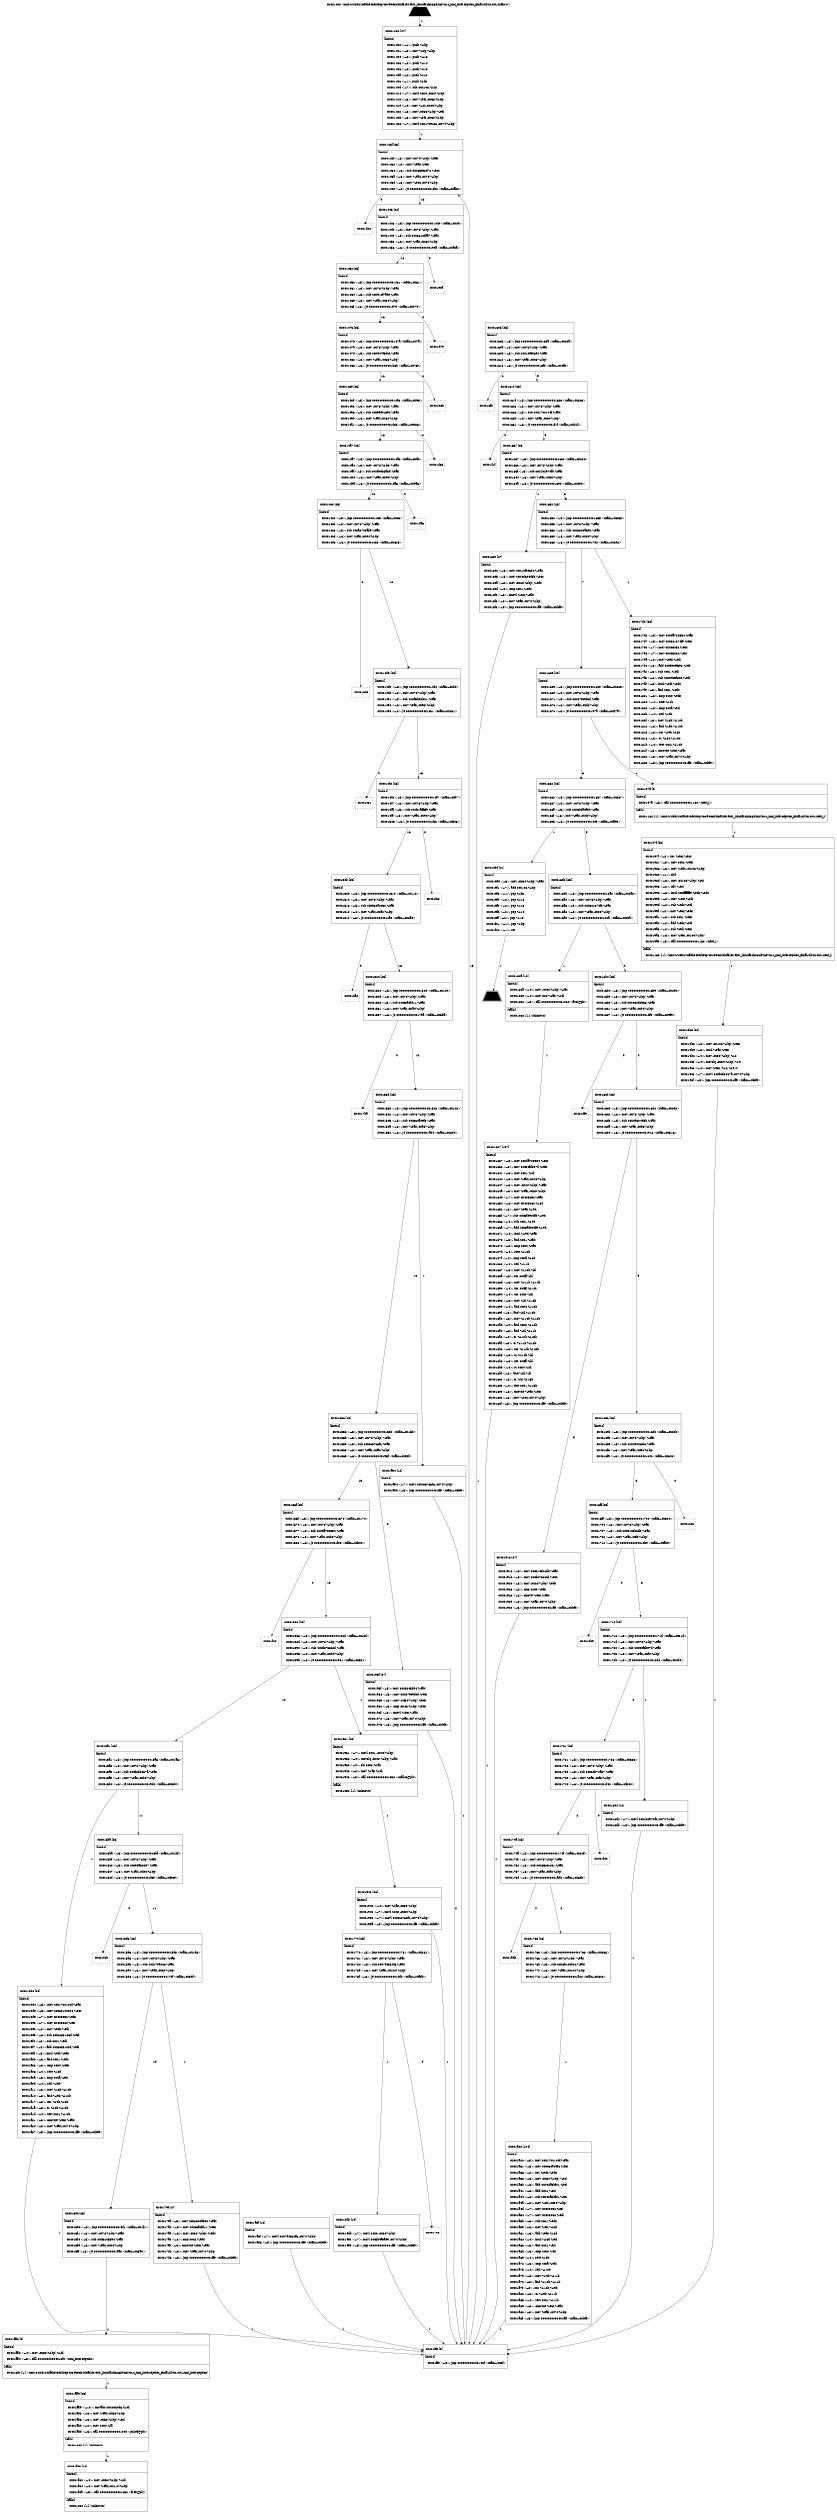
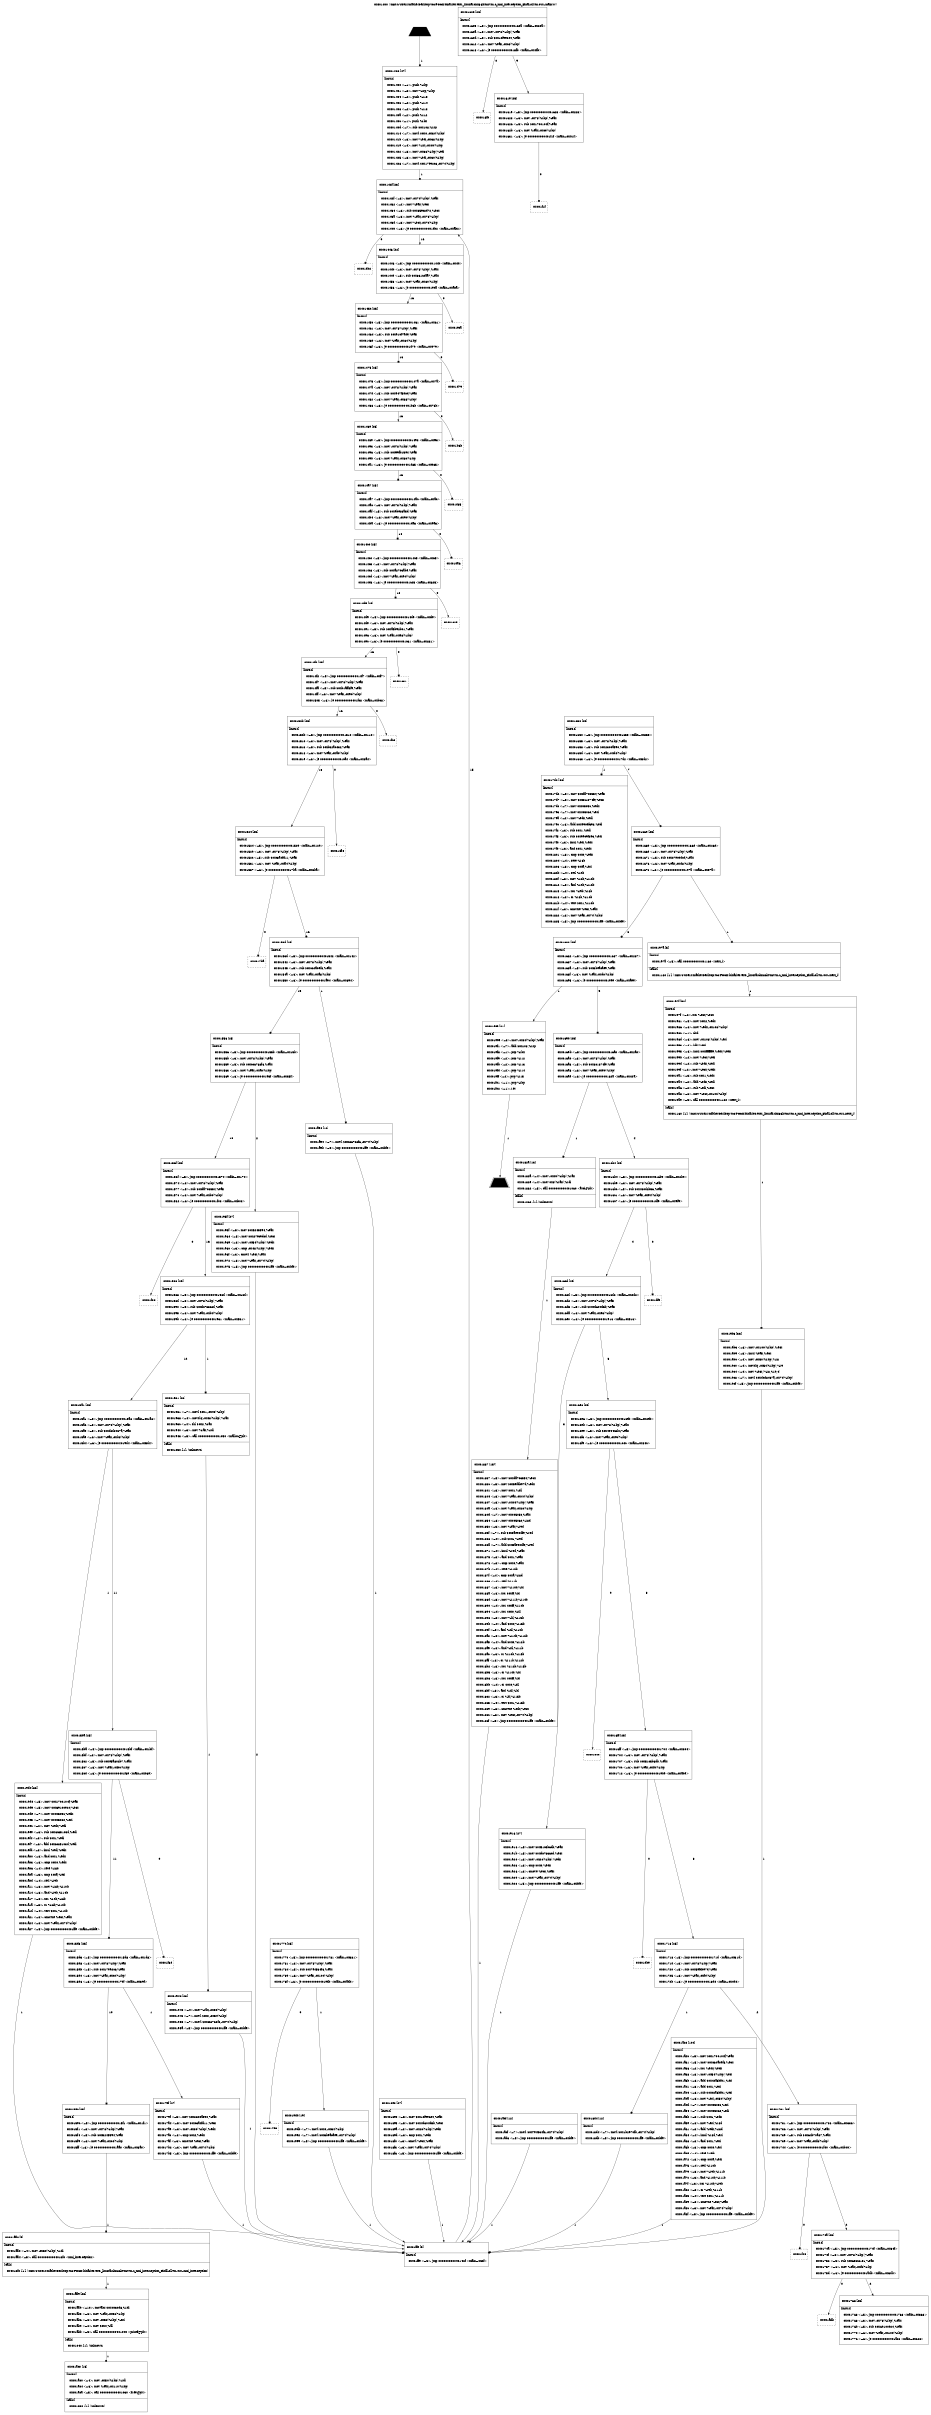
(545, 465) -> none
(560, 2061) -> none
